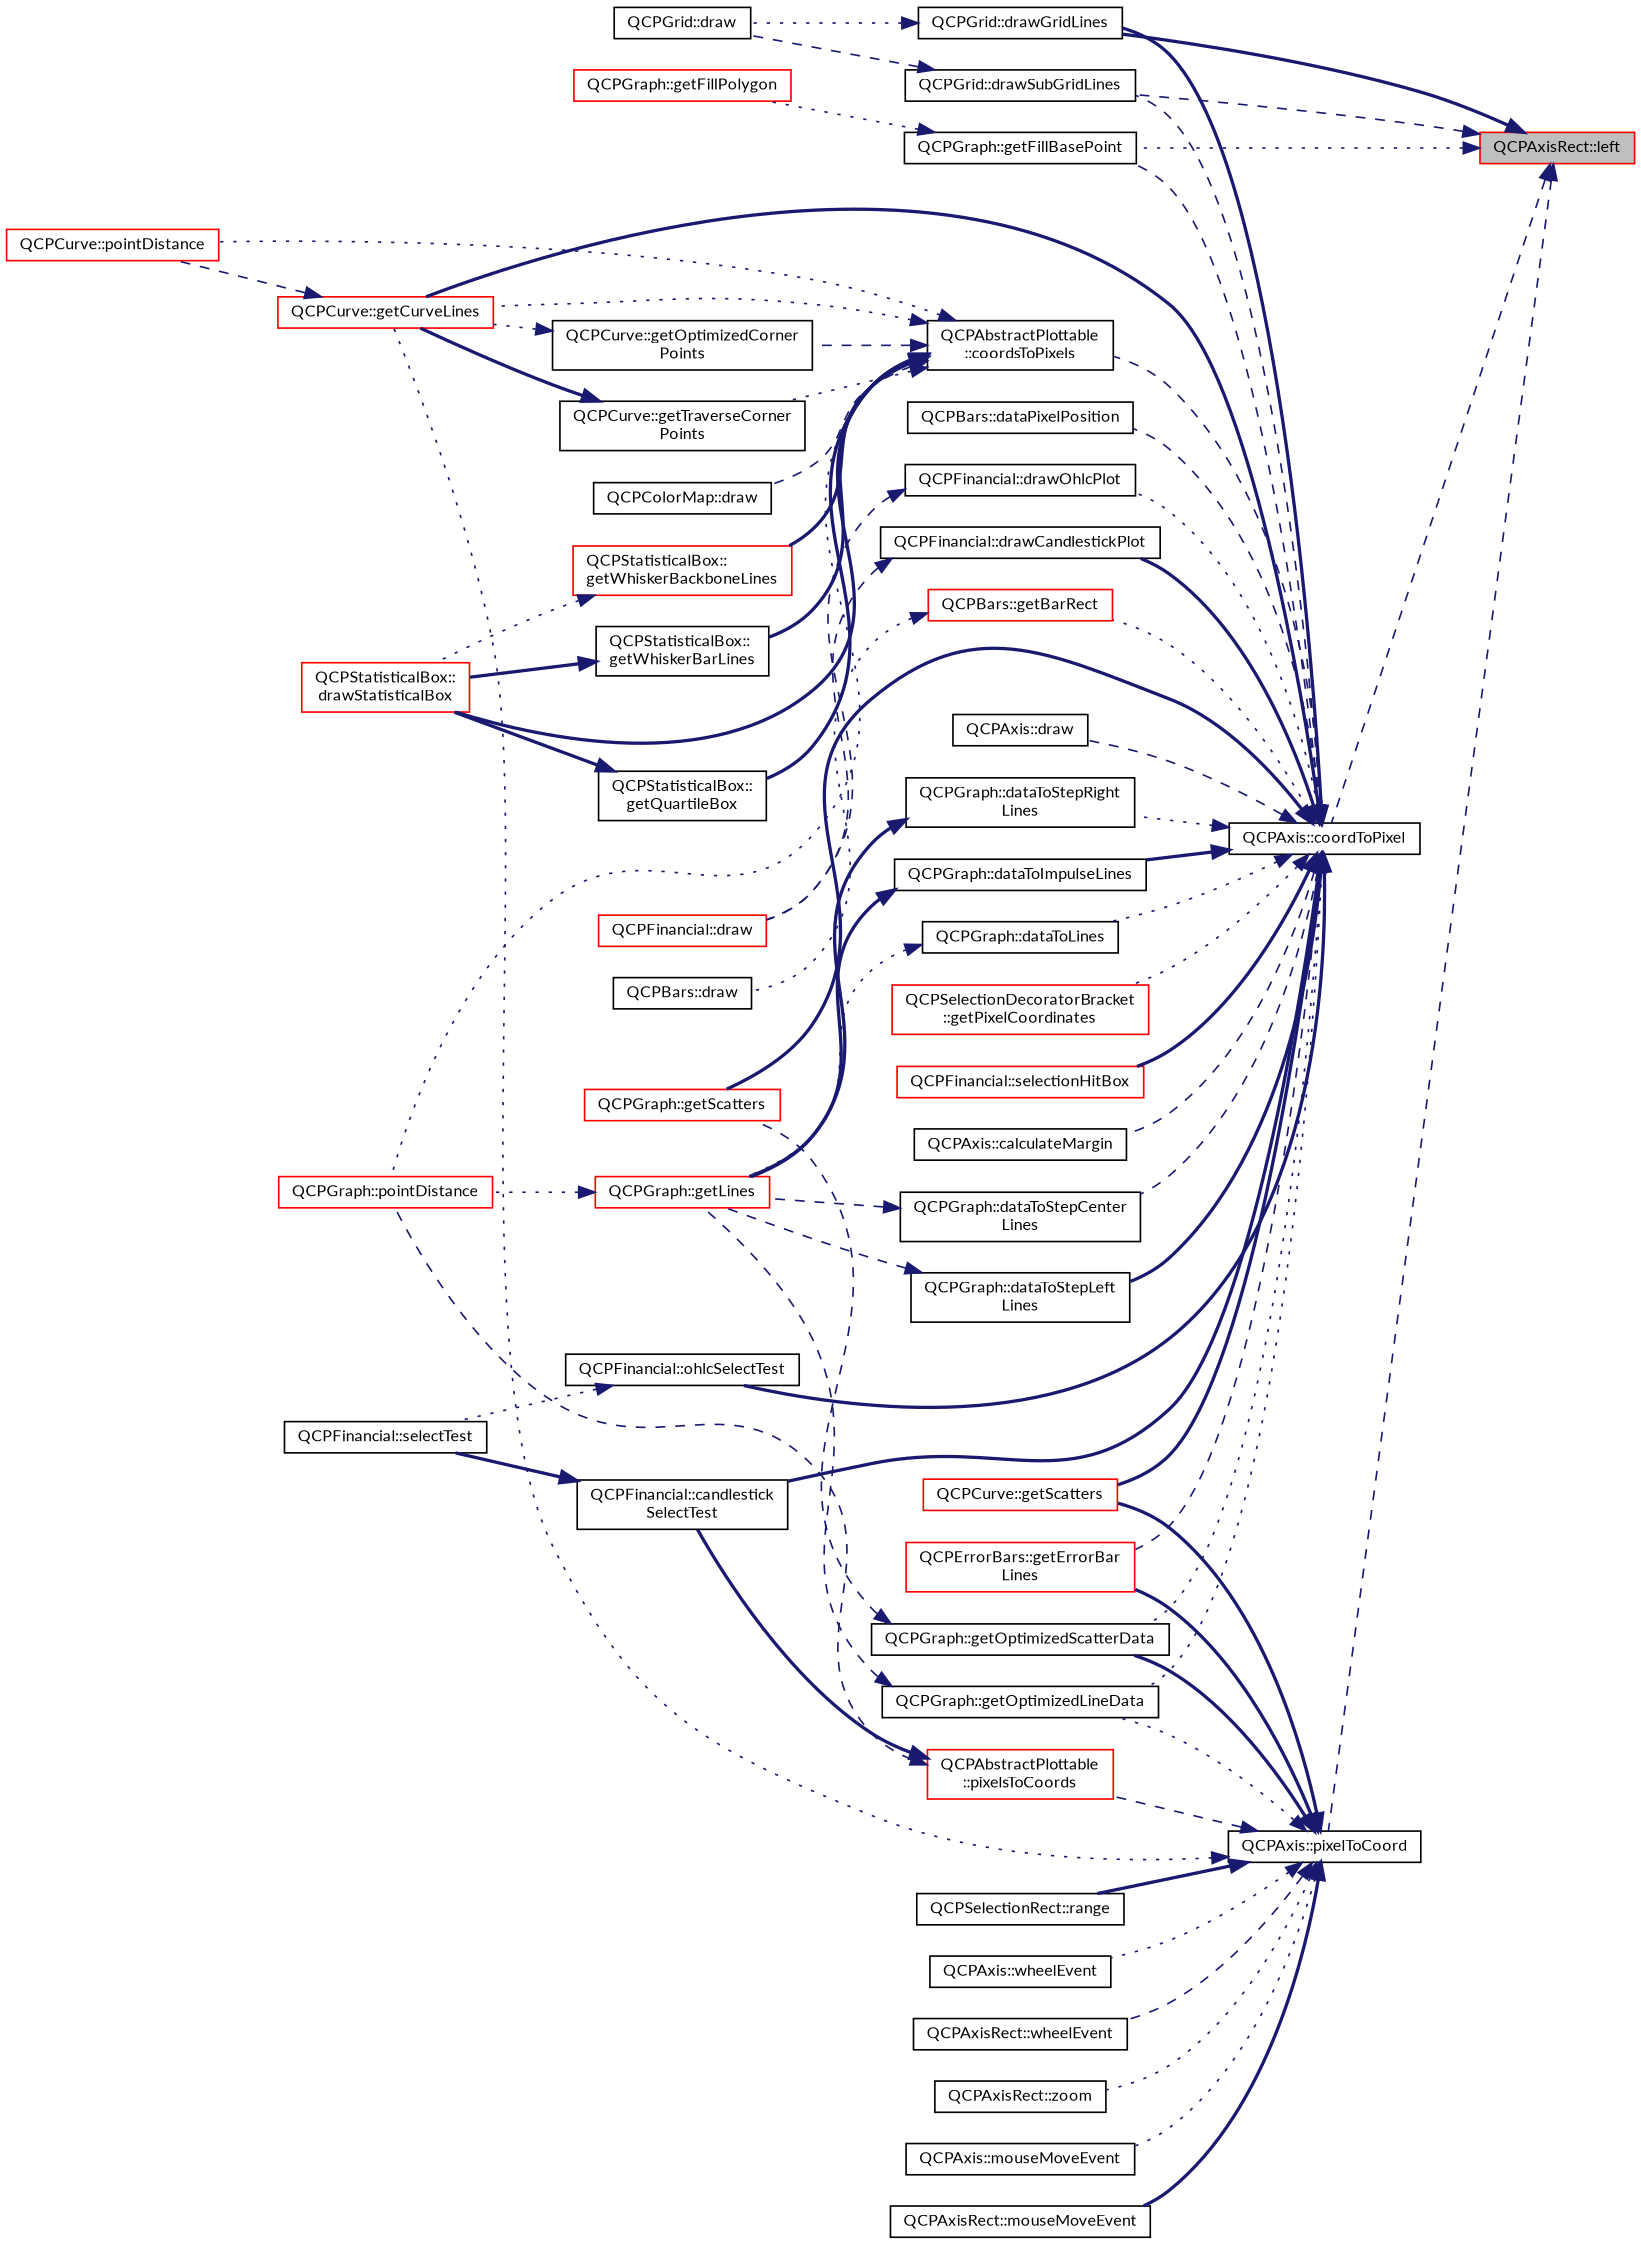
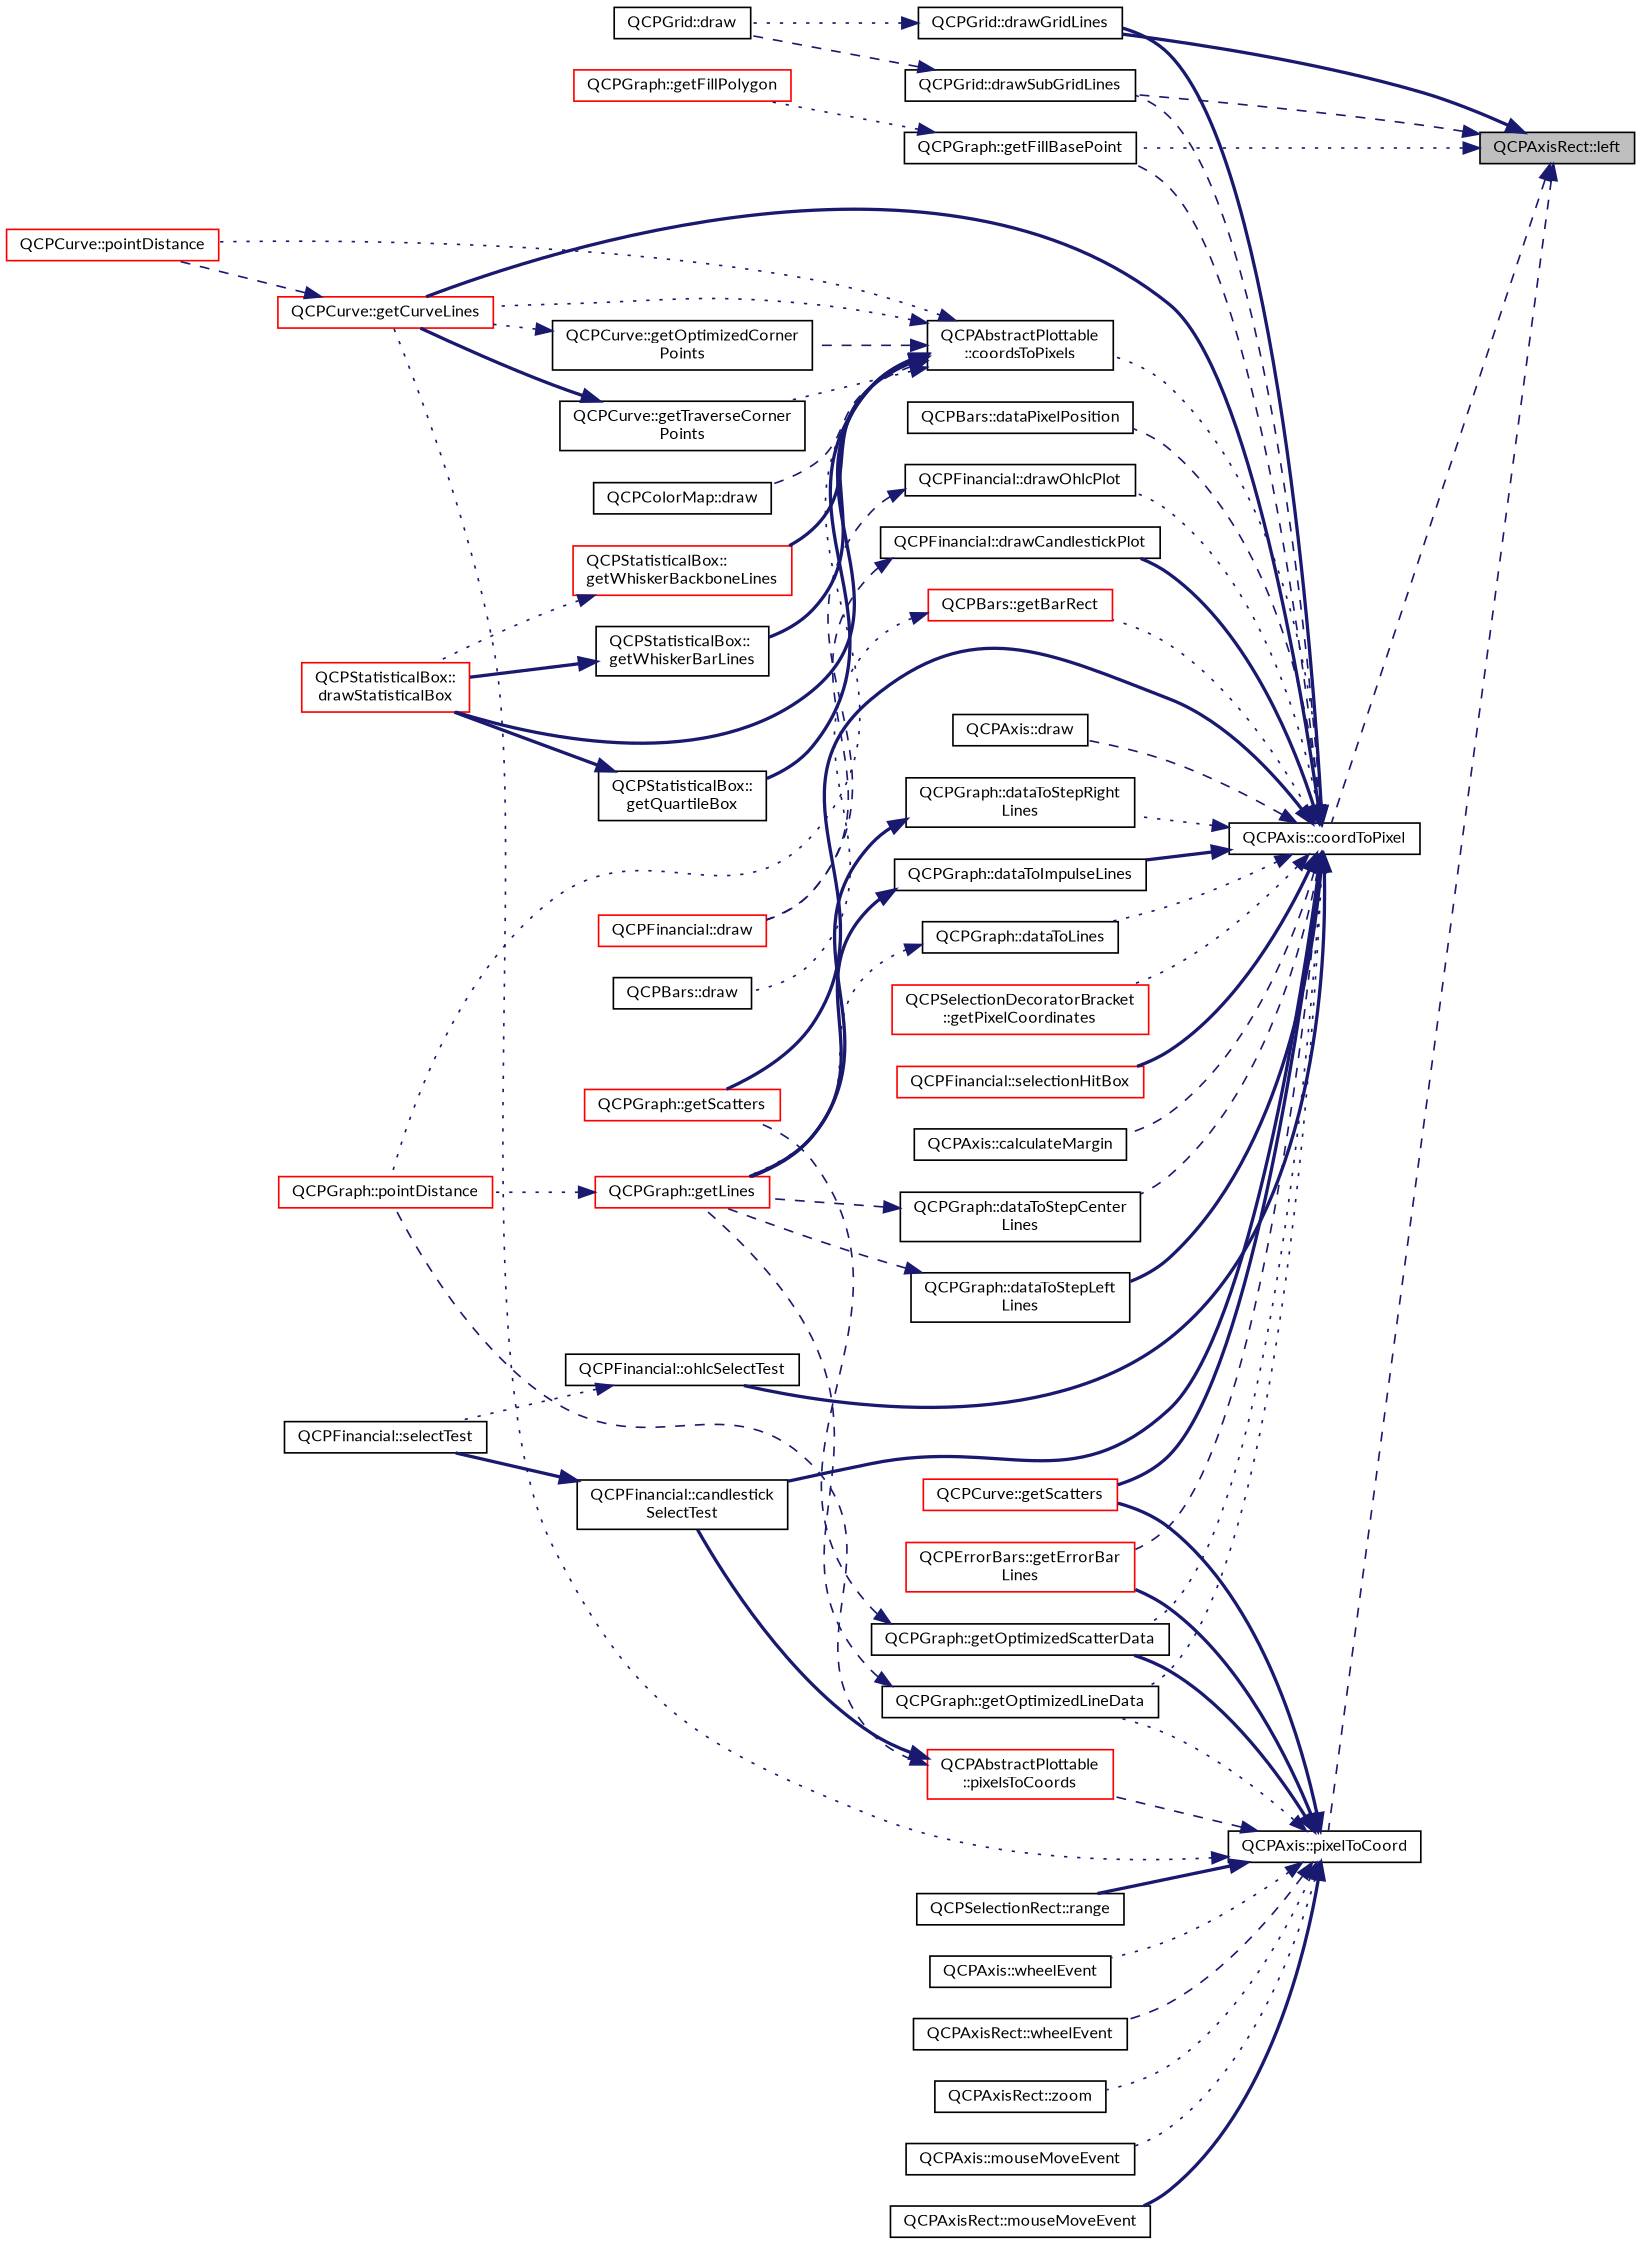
(1557, 148) -> (1557, 148)
(1239, 481) -> (1239, 481)
